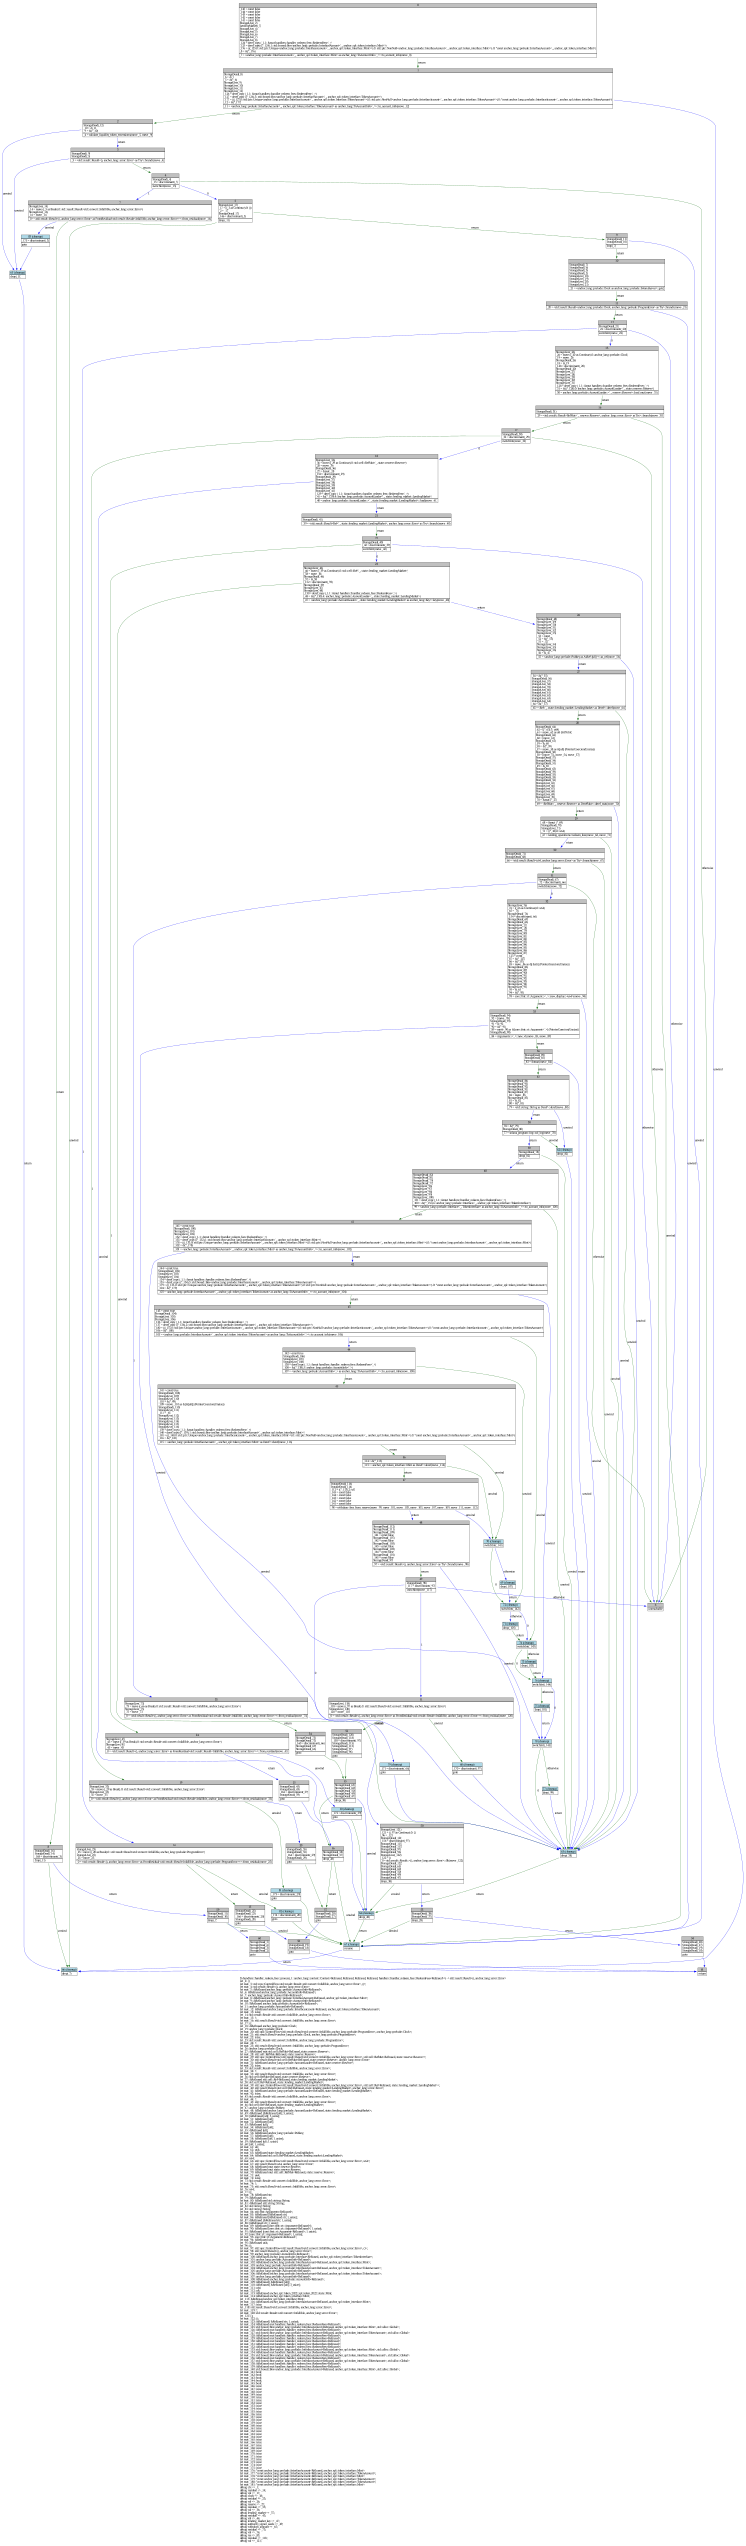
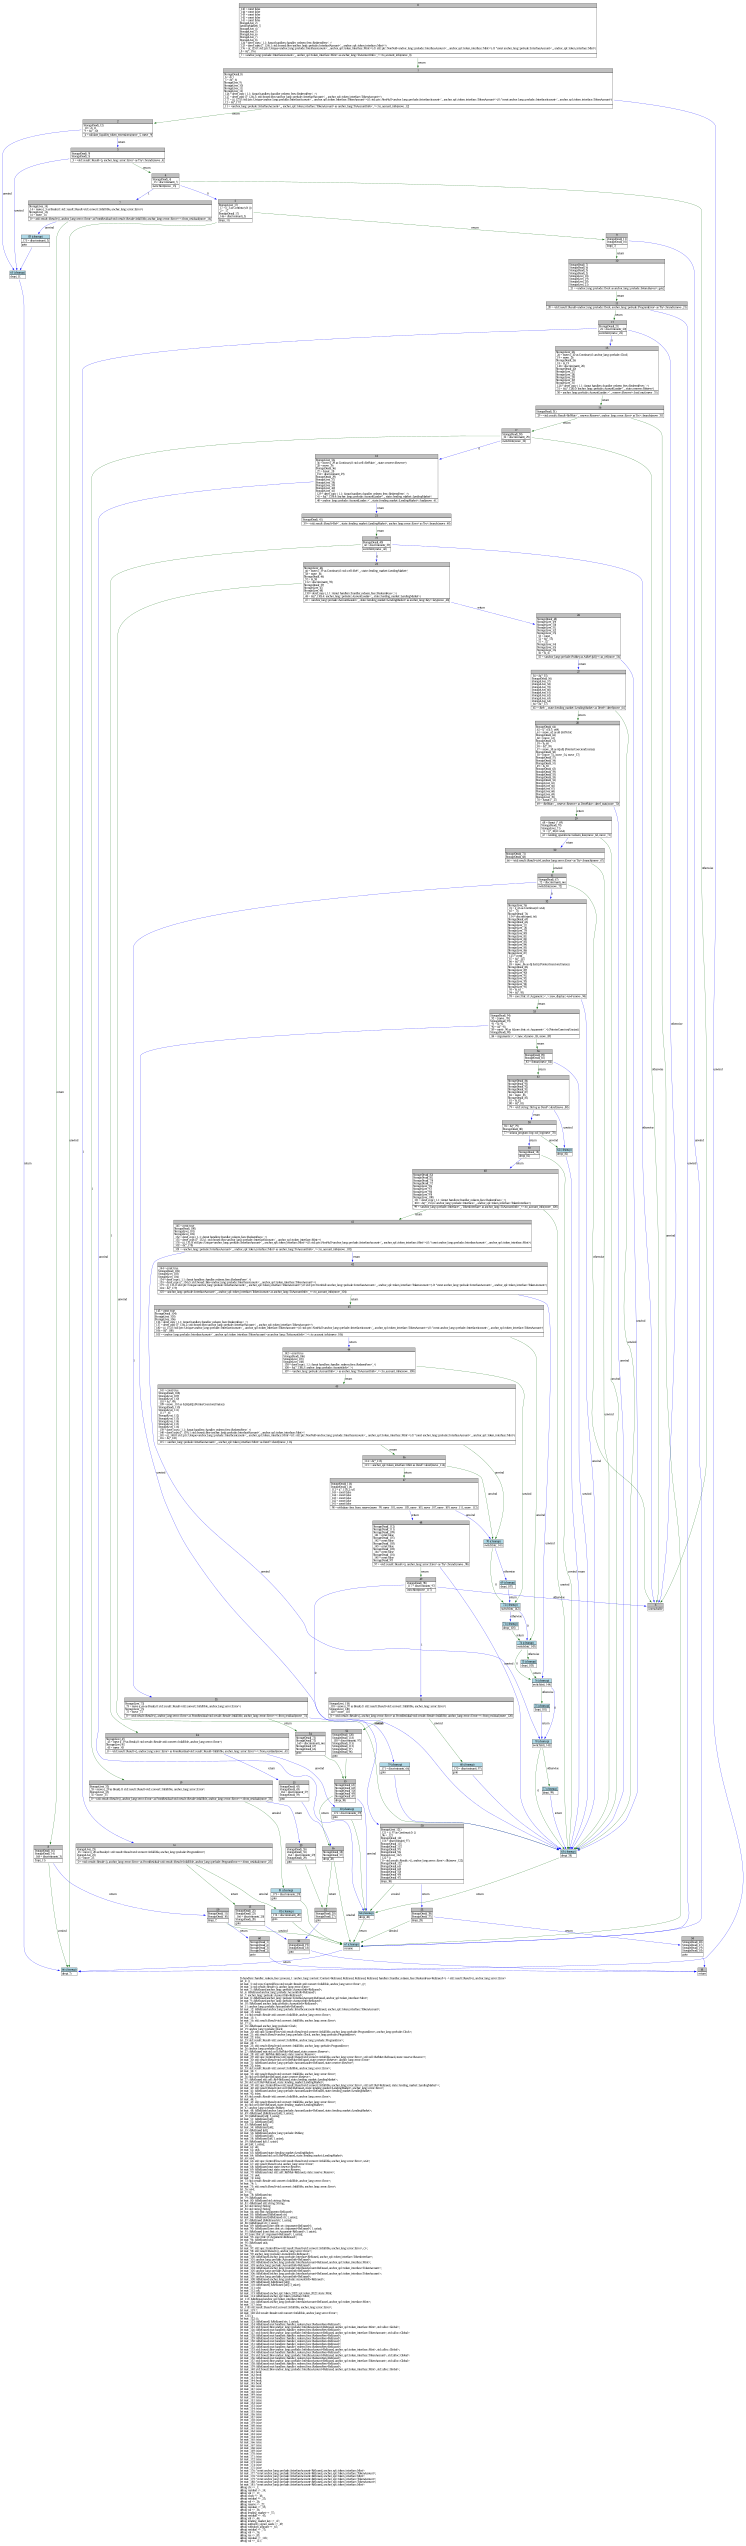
(557, 868) -> (558, 868)
